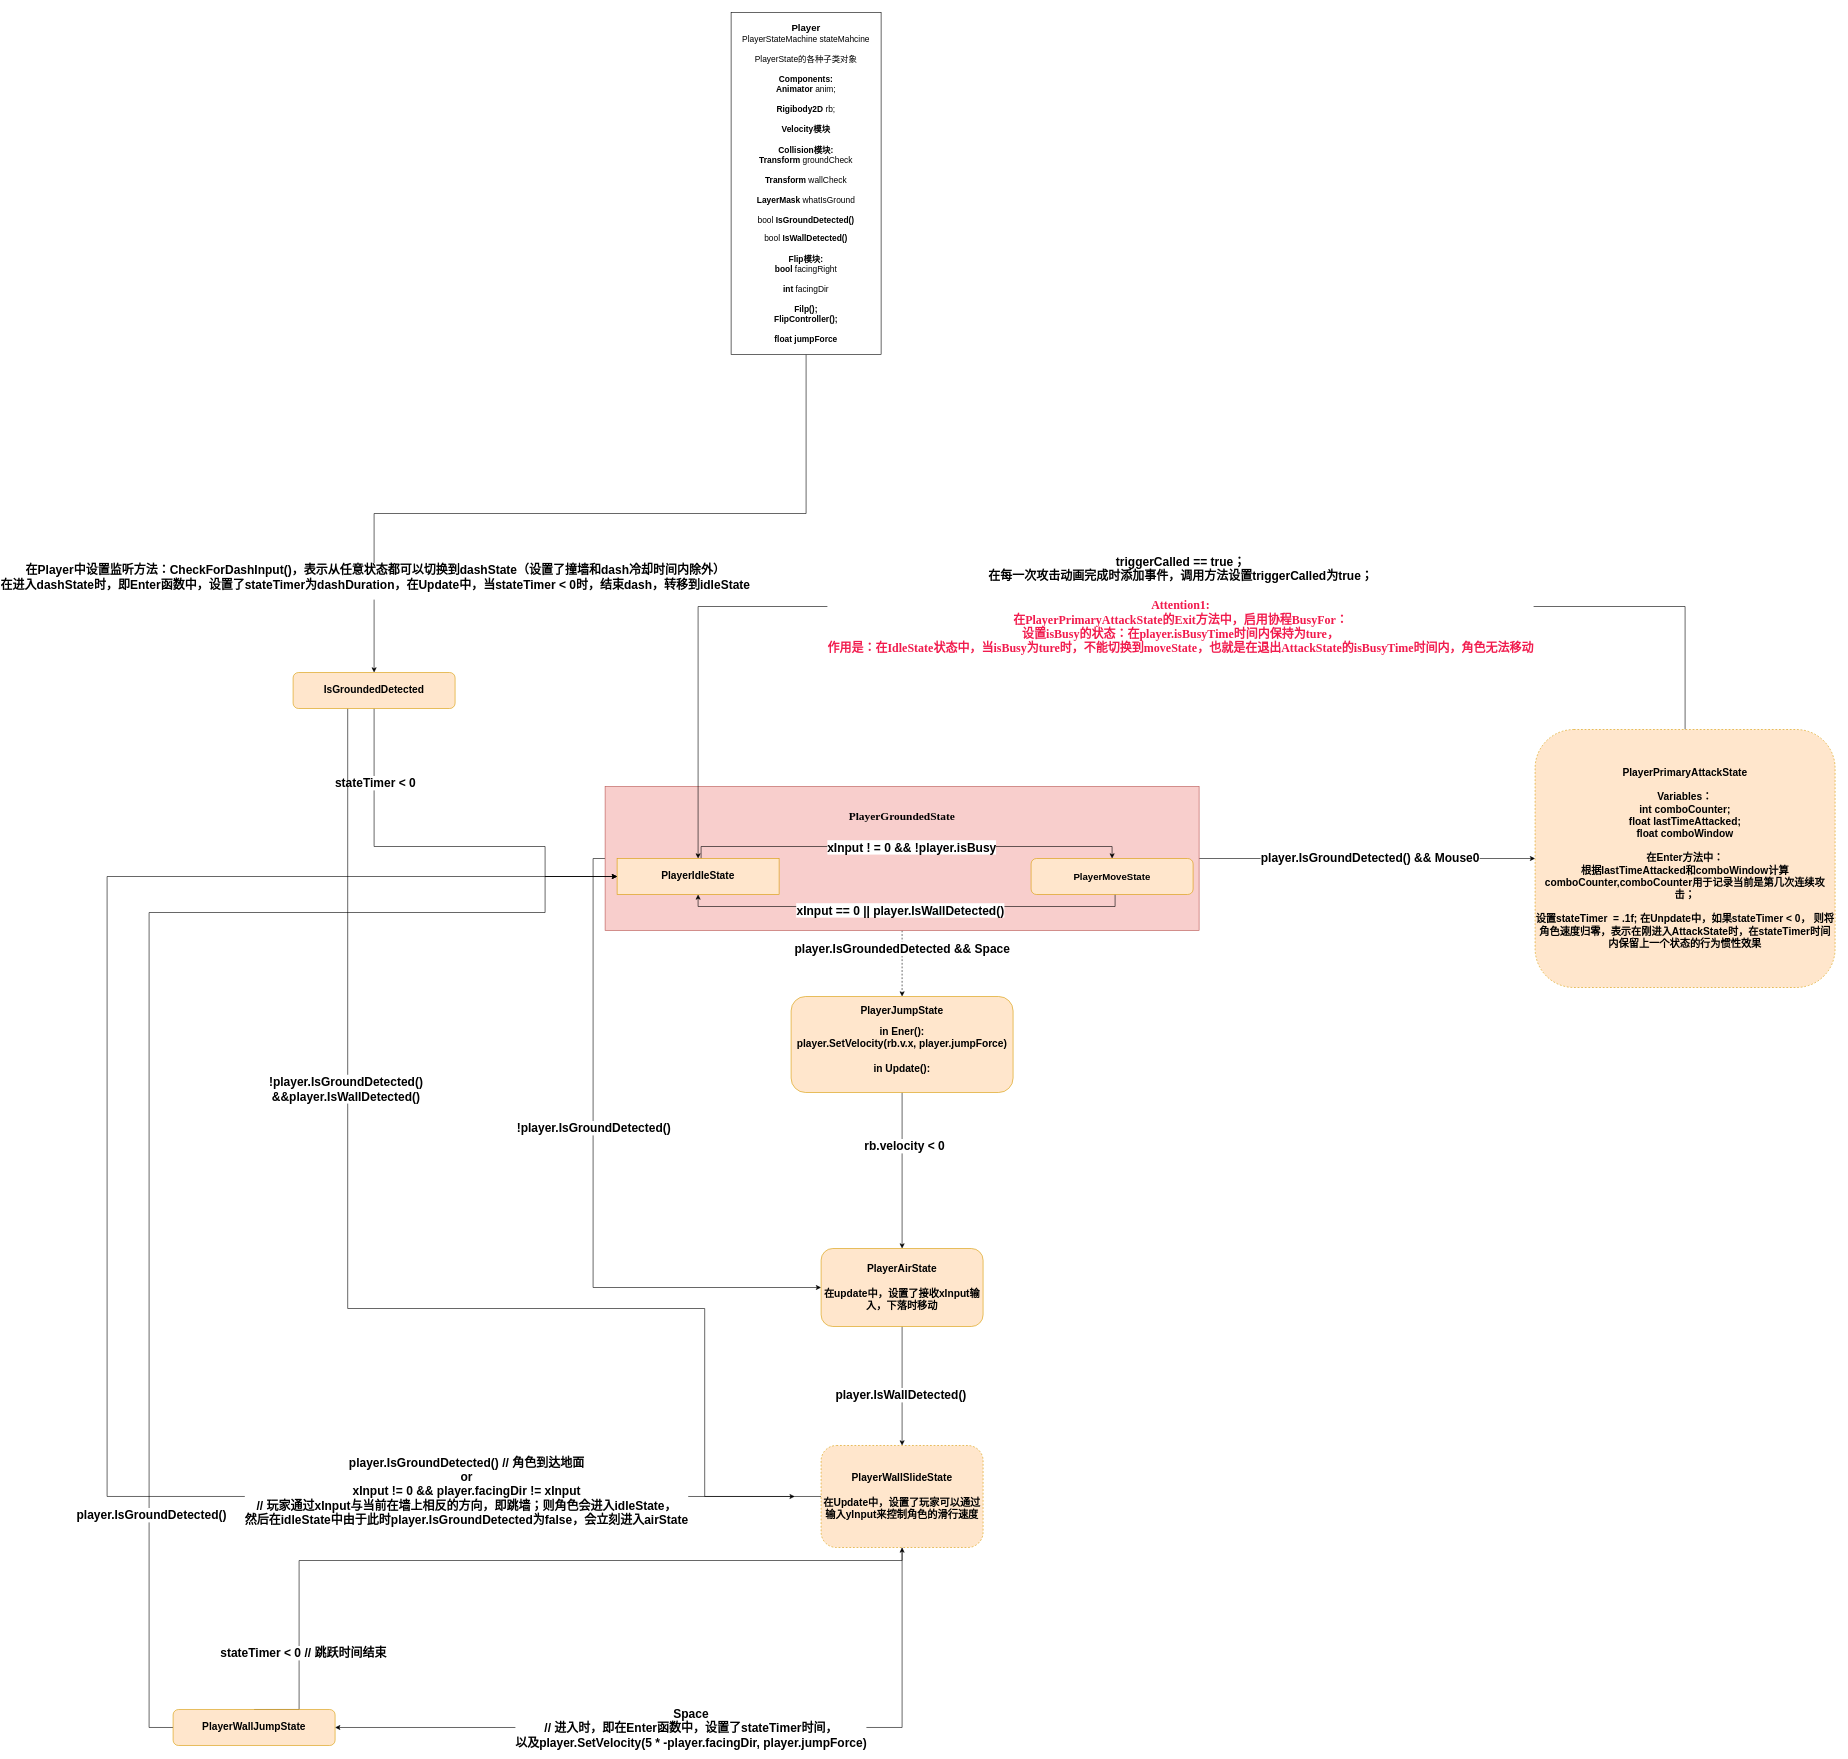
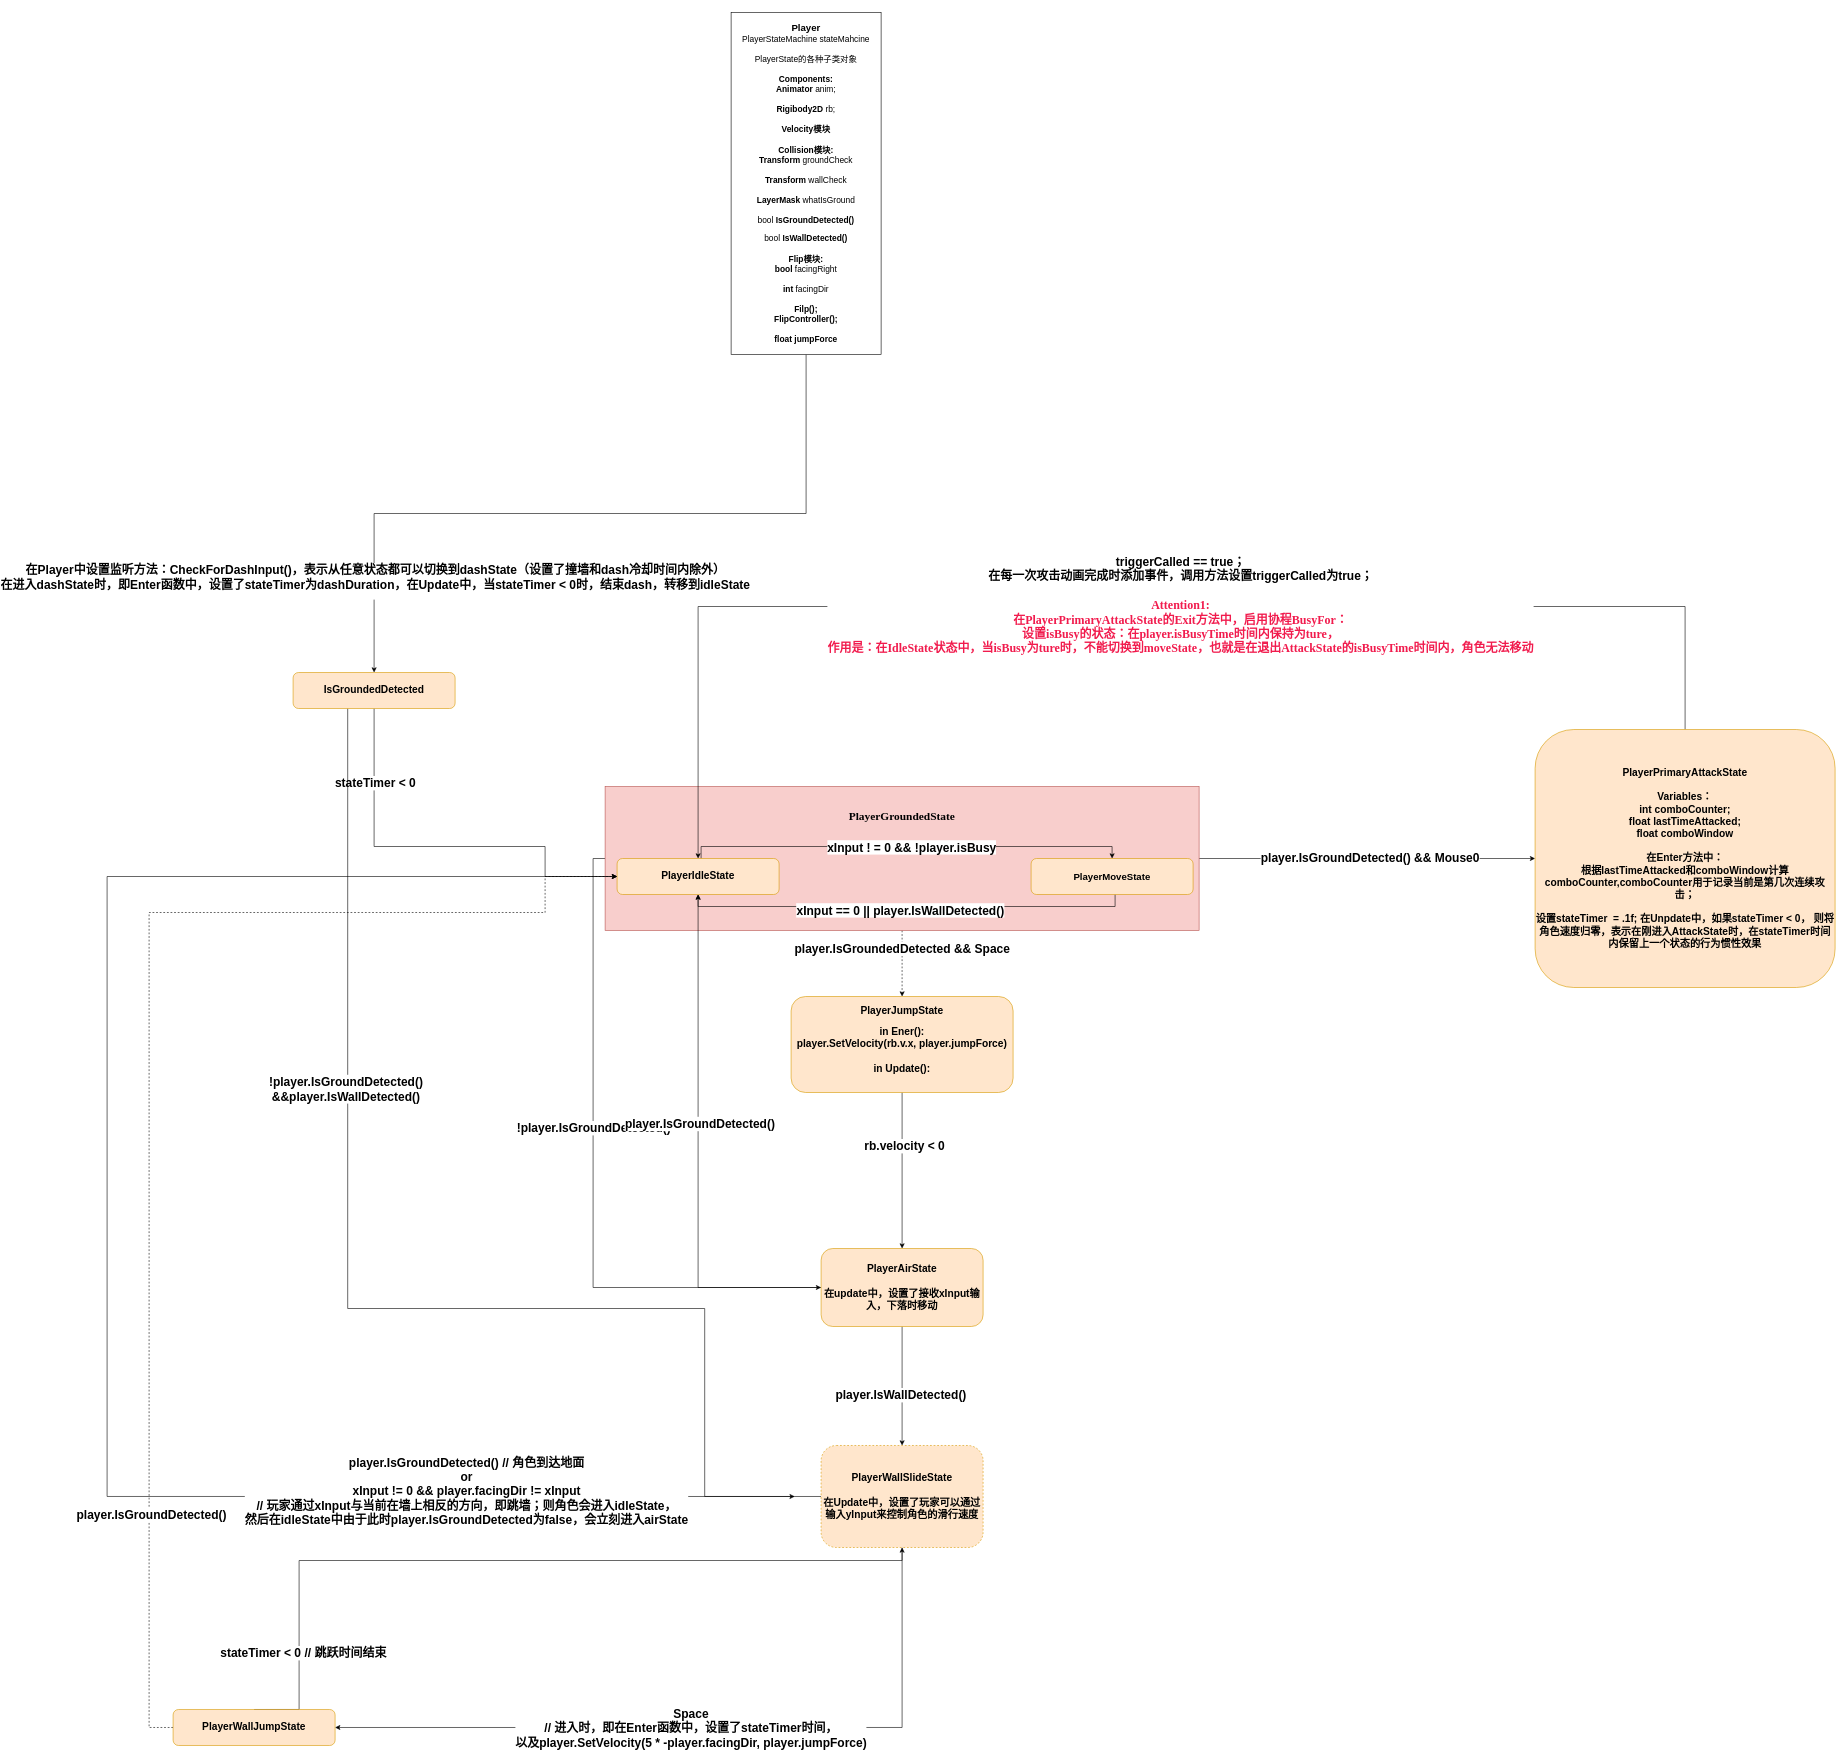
(1685, 858) -> (1685, 858)
(698, 876) -> (698, 876)
(149, 995) -> (149, 995)
none -> (698, 1124)
